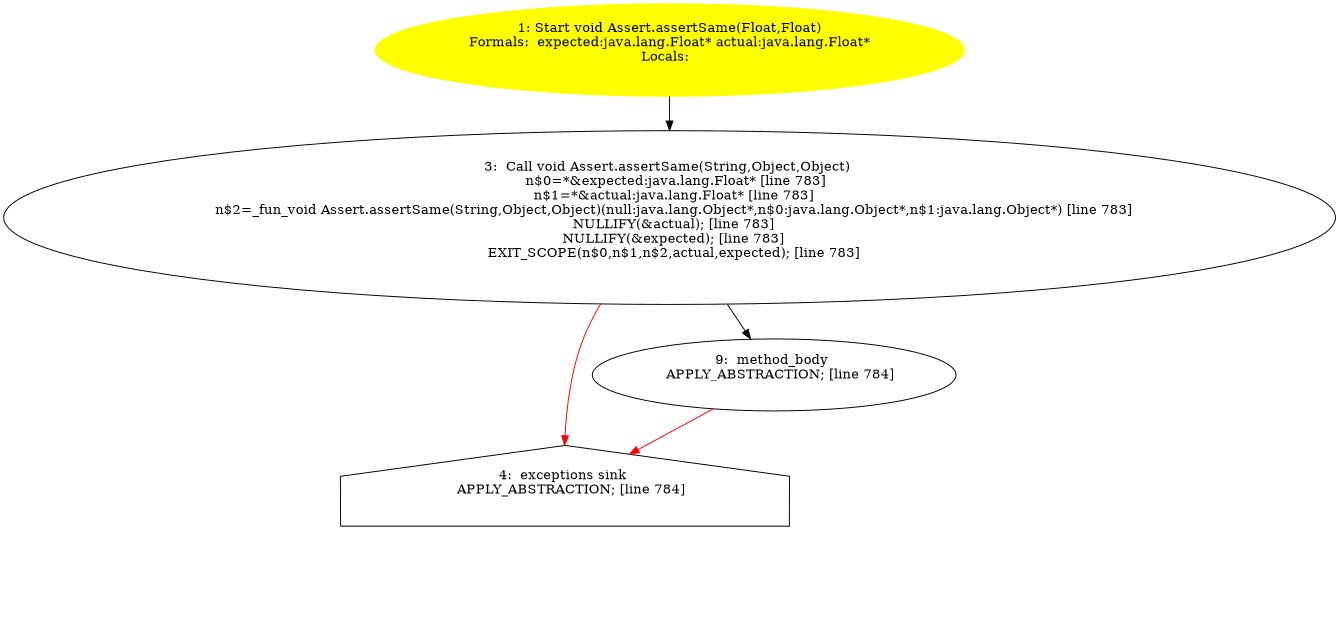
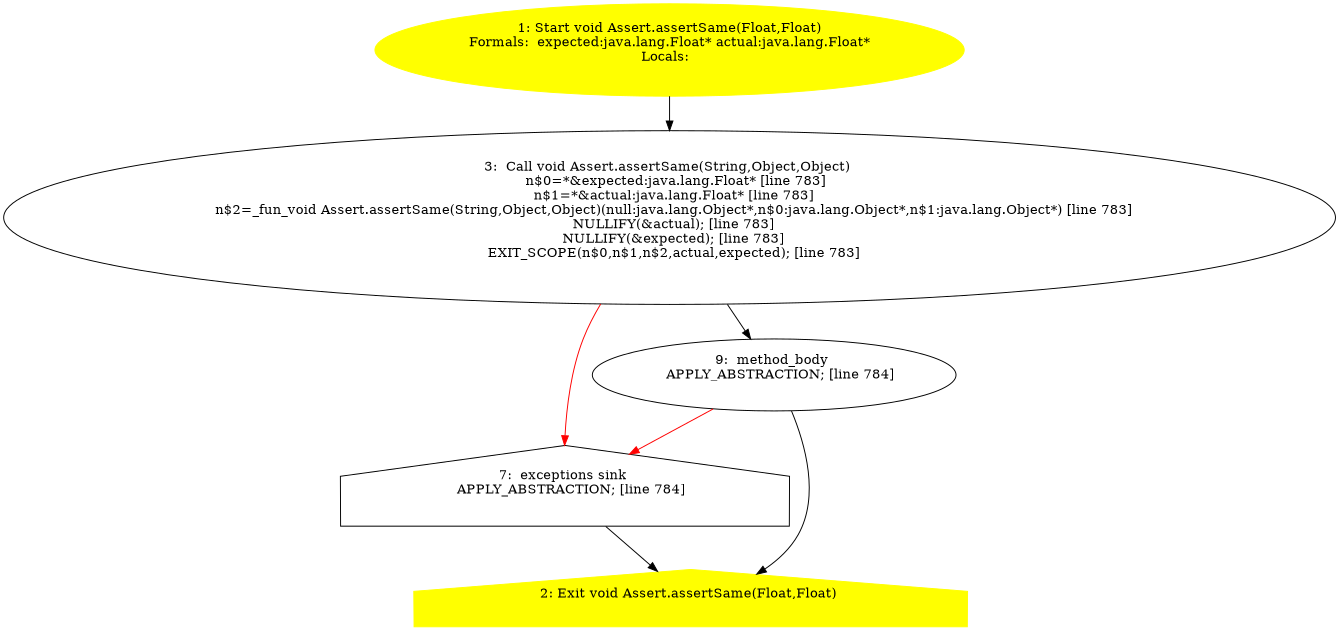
(565, 490) -> (565, 490)
none -> (691, 601)
